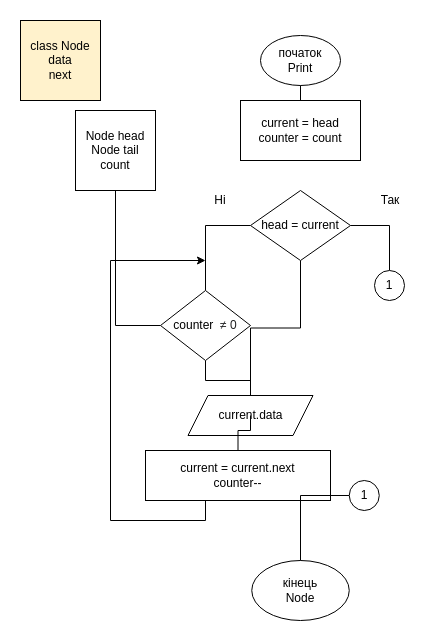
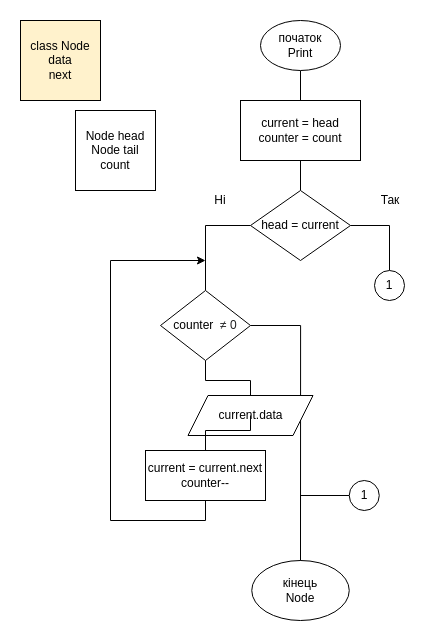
(301, 61) -> (301, 46)
(116, 281) -> (301, 336)
(285, 328) -> (301, 176)
(238, 476) -> (206, 476)
